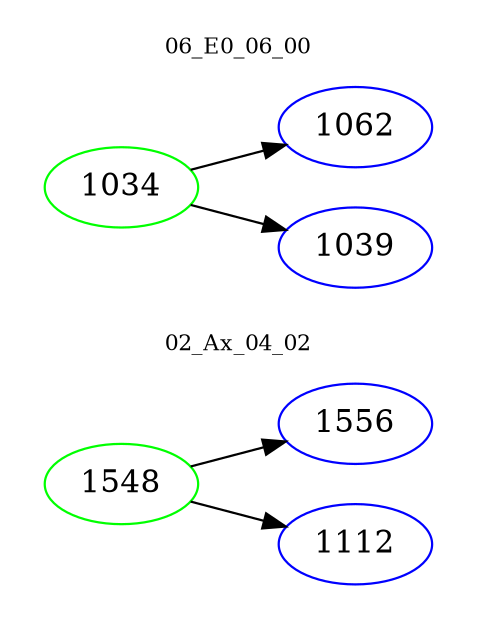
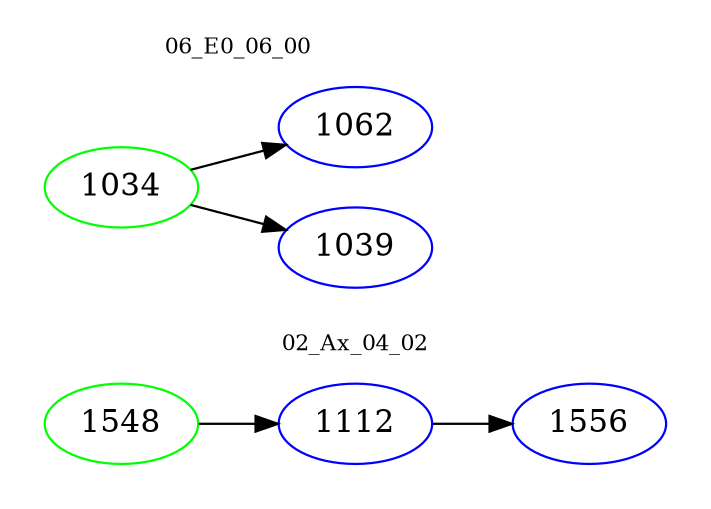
(227, 457) -> (461, 424)
